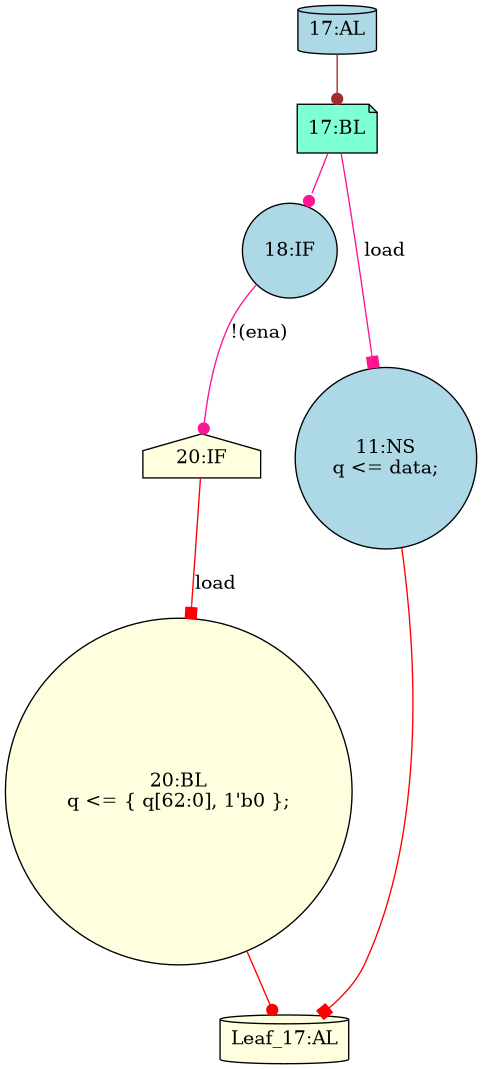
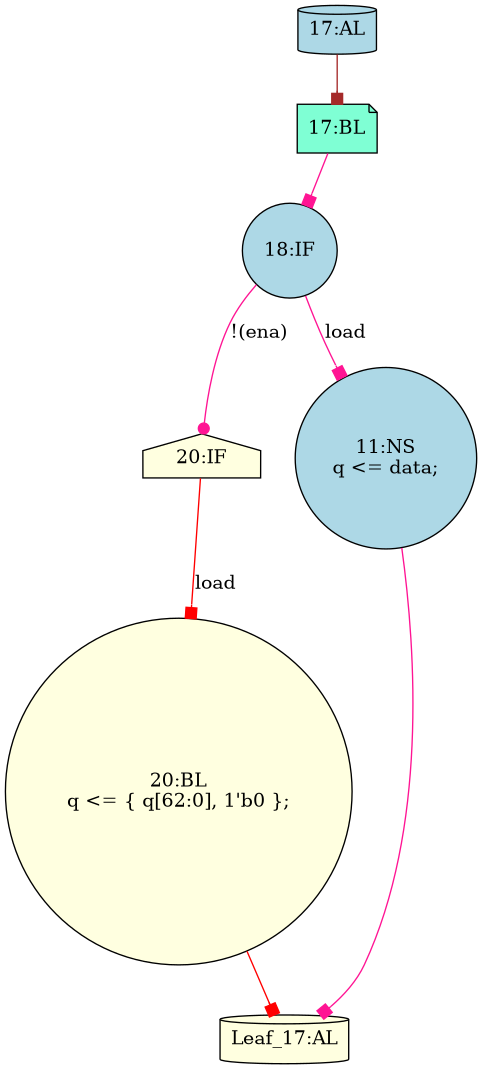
(337, 74) -> (337, 74)
(320, 173) -> (320, 173)
(357, 253) -> (320, 331)
(409, 786) -> (409, 786)
(259, 978) -> (259, 978)
